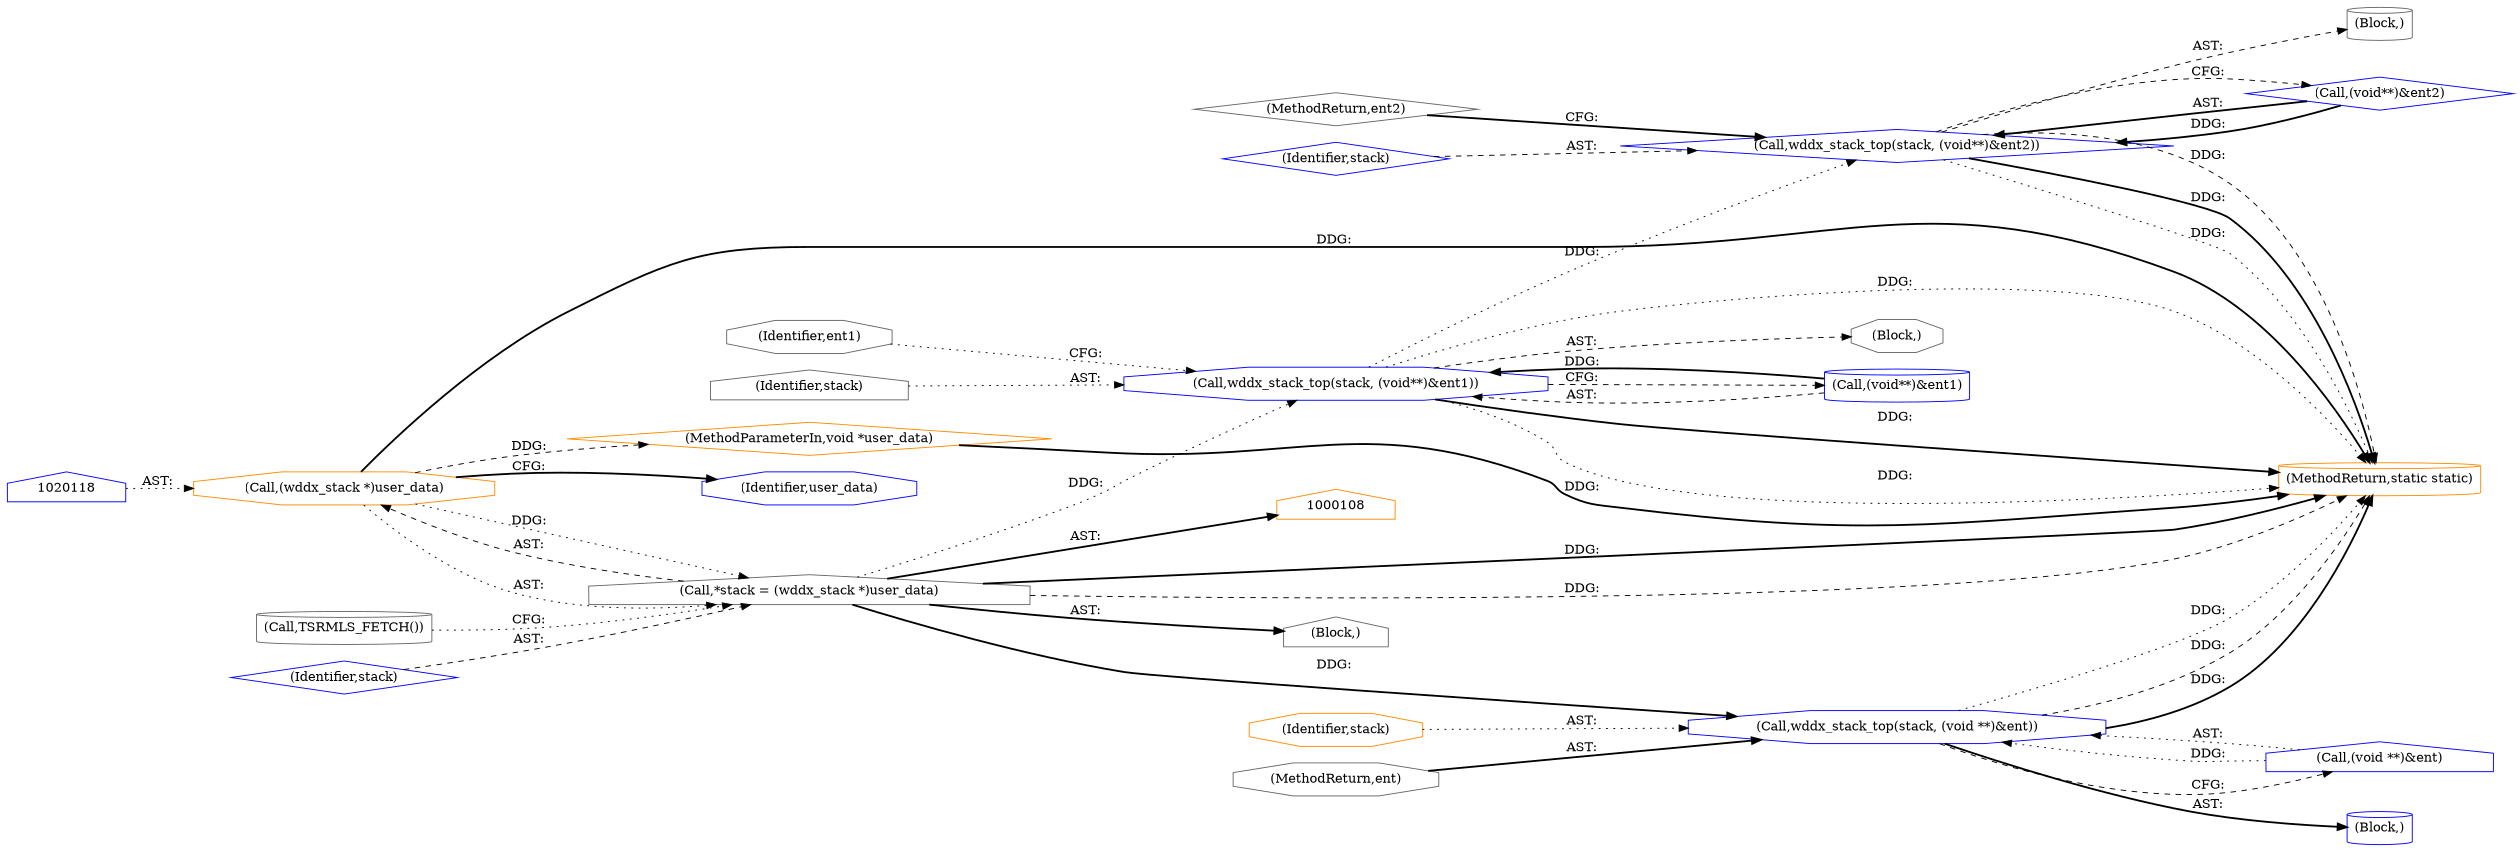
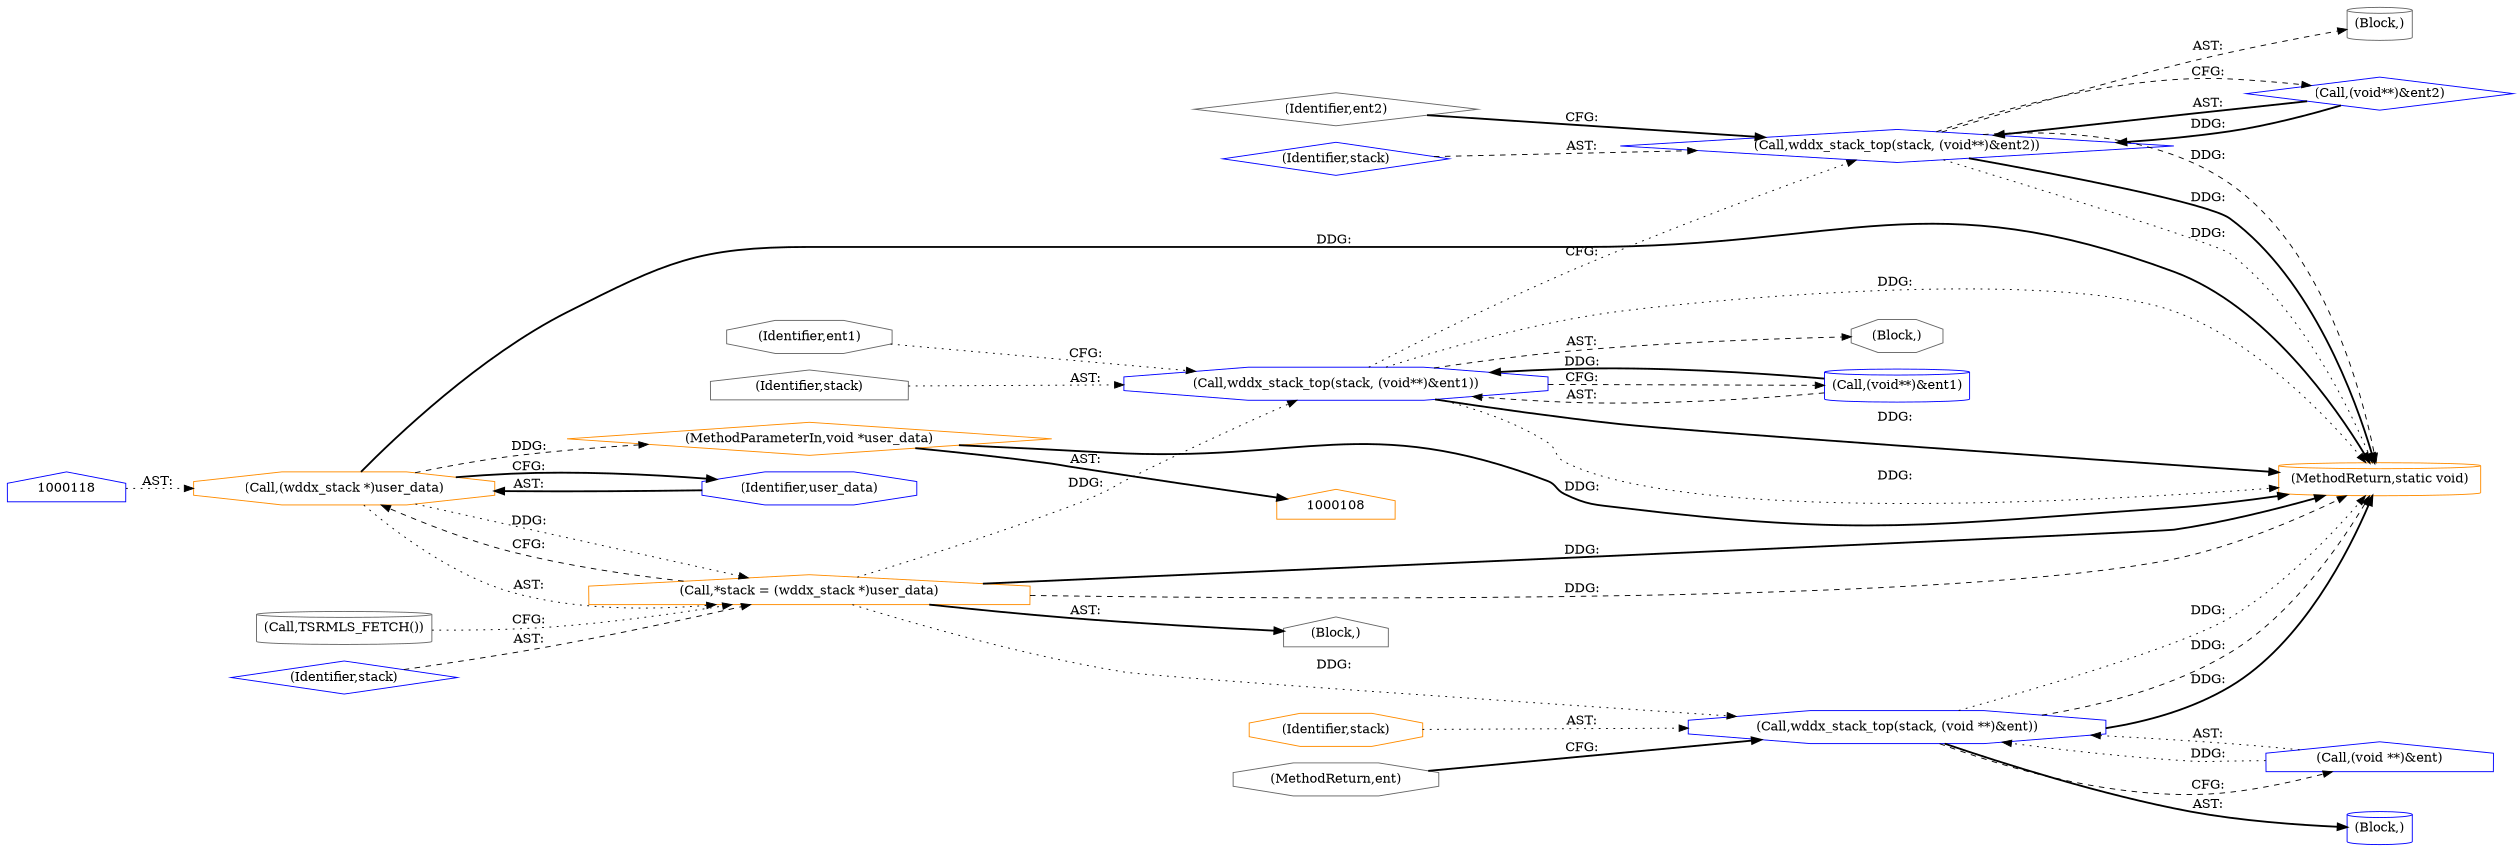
(1336, 109) -> (1336, 109)
(1584, 252) -> (1584, 252)
(2380, 479) -> (2380, 479)
(67, 488) -> (67, 488)
none -> (603, 491)
(531, 545) -> (531, 545)
(1077, 548) -> (1096, 471)
(809, 591) -> (809, 591)
(1286, 685) -> (1286, 685)
(1584, 748) -> (1584, 748)
